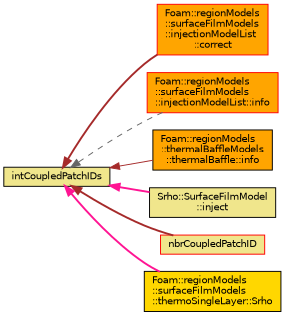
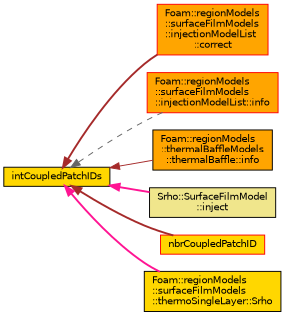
(57, 177) -> (57, 177)
(213, 245) -> (213, 245)
